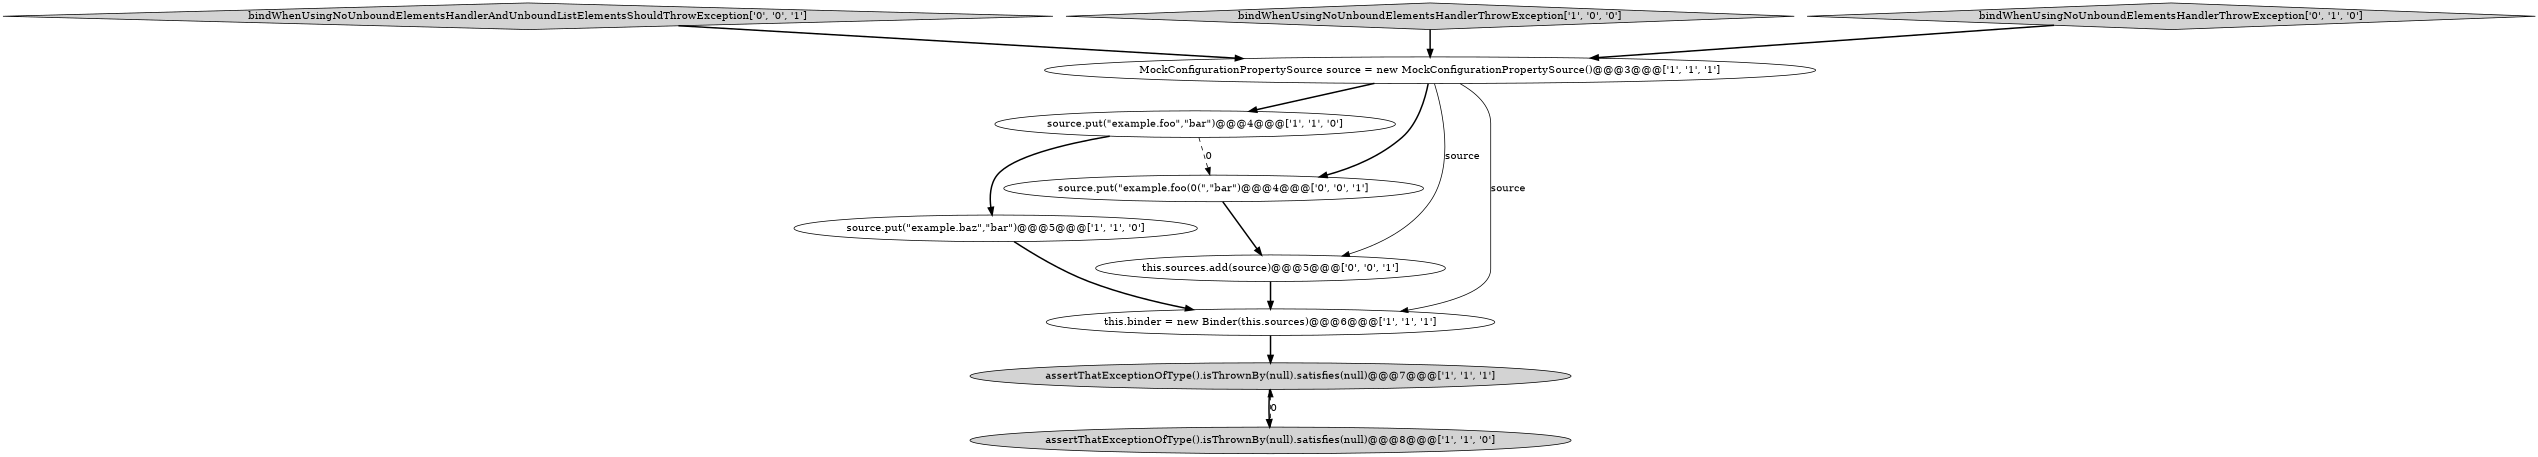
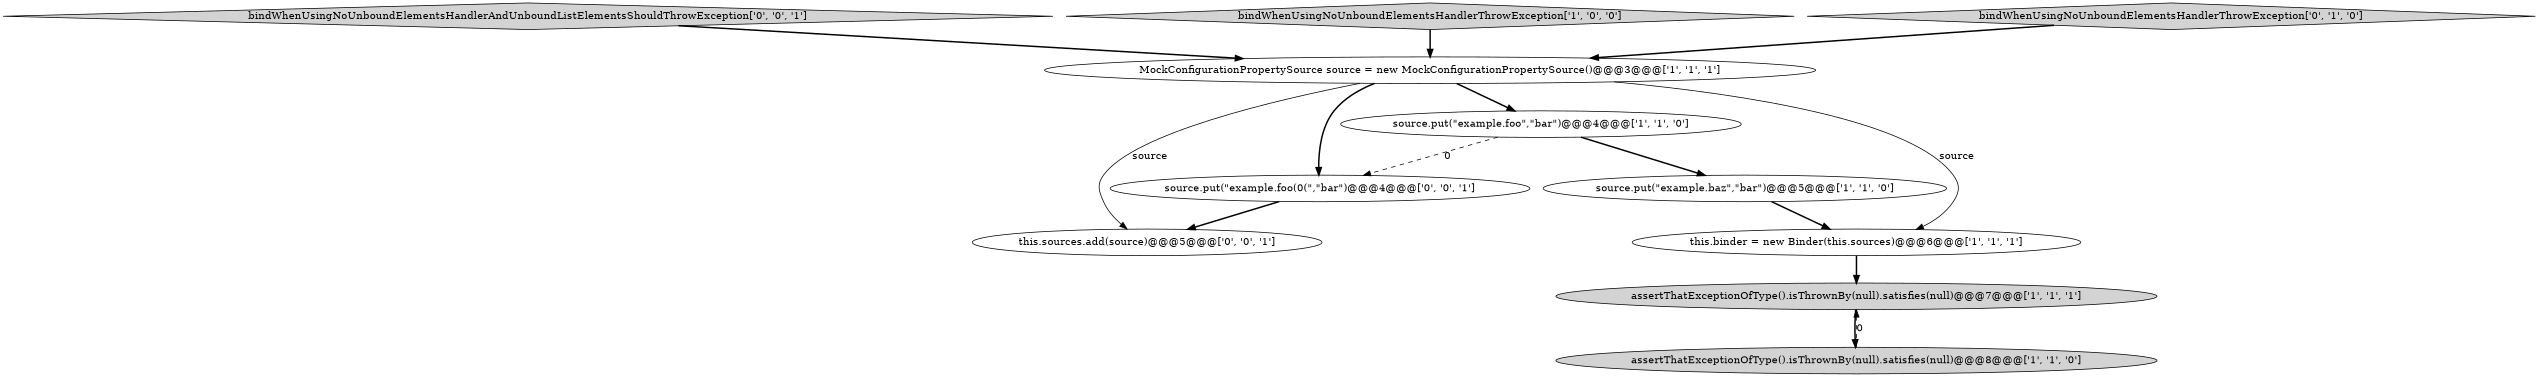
(1271, 292) -> none
